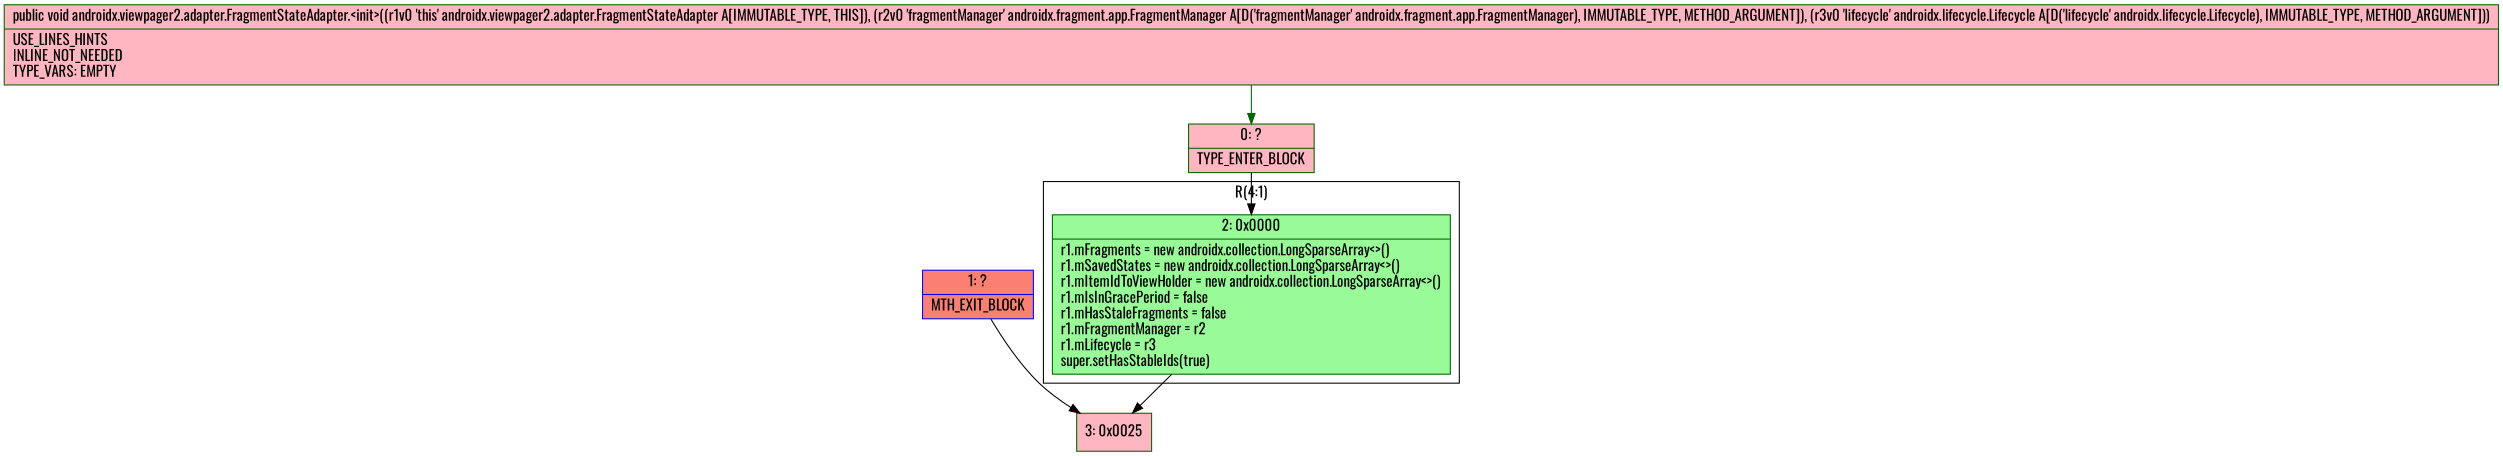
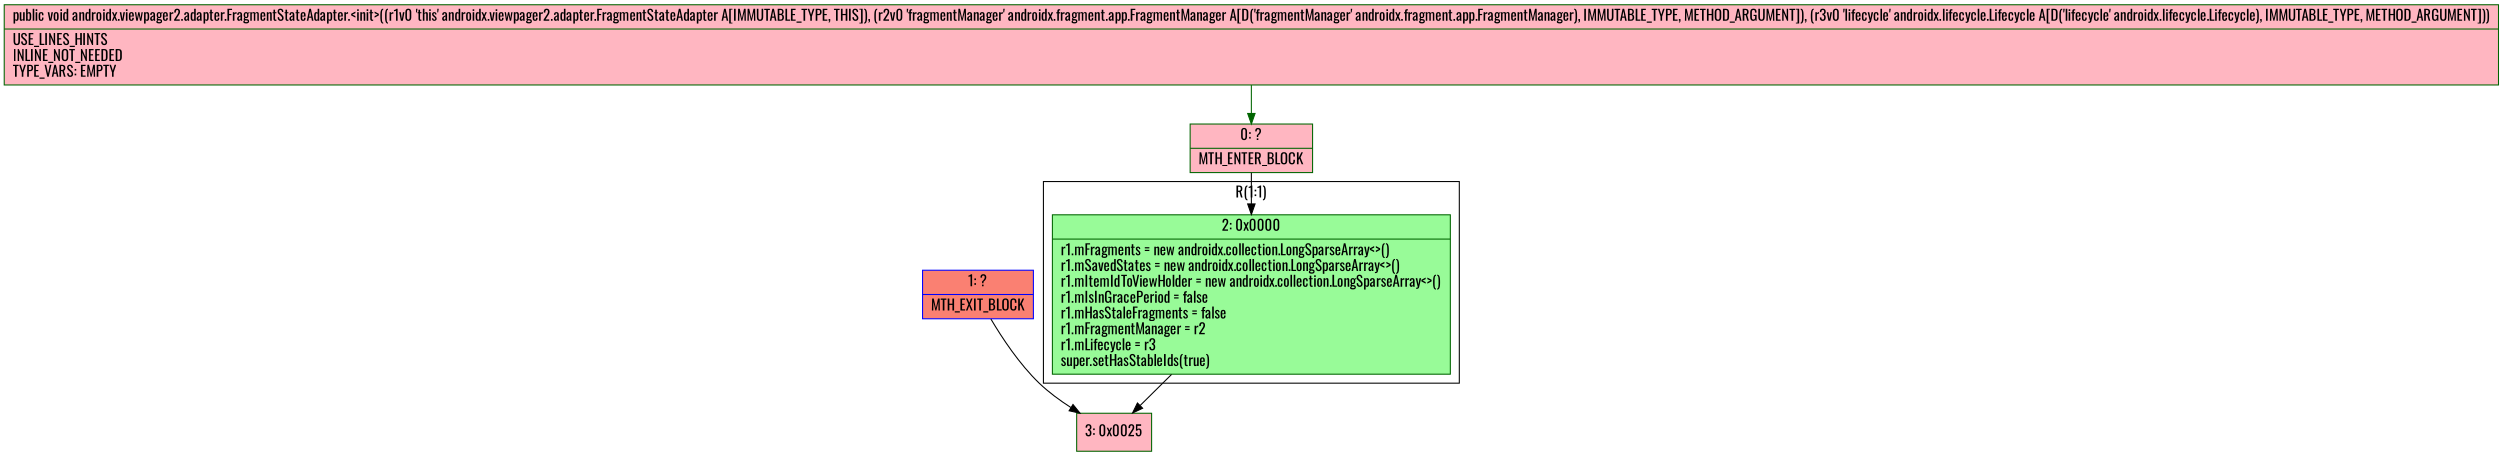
(1251, 160) -> (1251, 160)
(1251, 194) -> (1251, 194)
